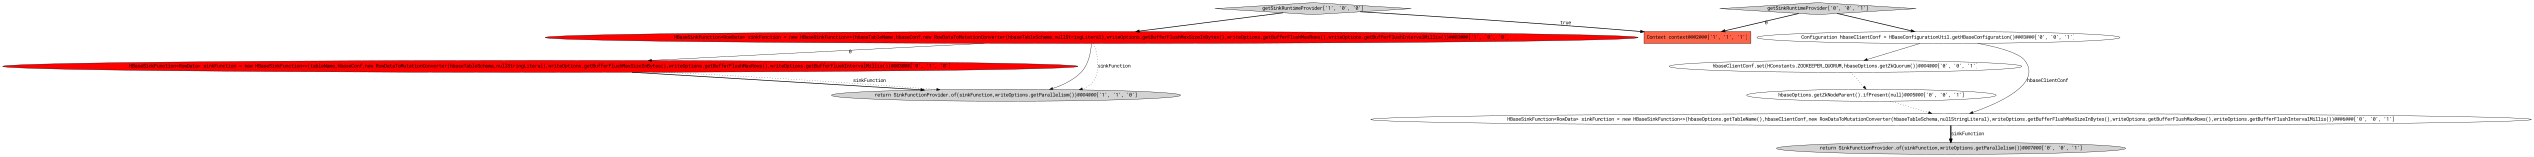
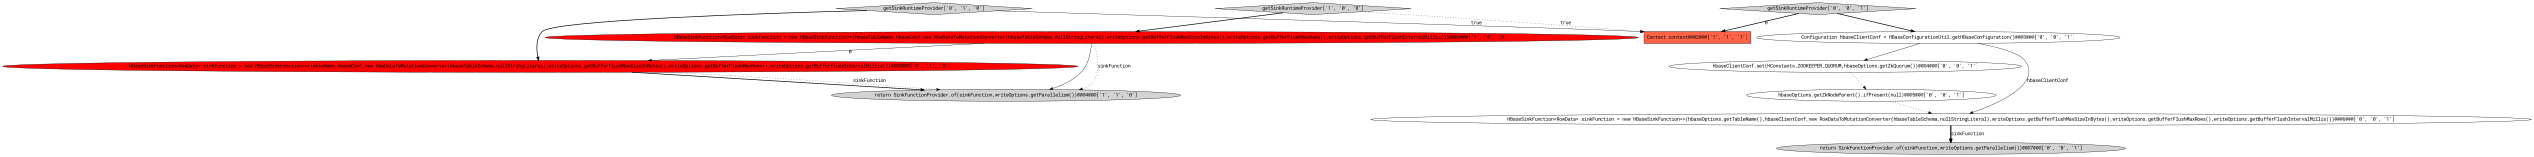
none -> (934, 9)
(1500, 21) -> (1500, 21)
